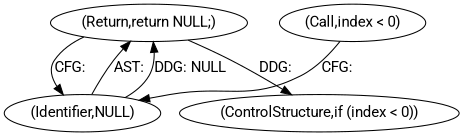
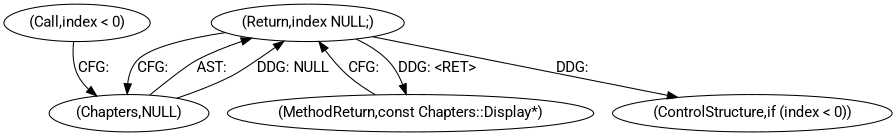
(149, 23) -> (308, 23)
(82, 113) -> (129, 113)
none -> (411, 113)
